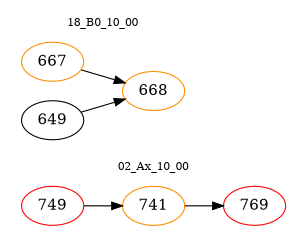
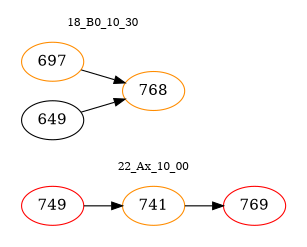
(103, 23) -> (103, 23)
(53, 62) -> (53, 62)
(154, 91) -> (154, 91)
(154, 167) -> (154, 167)
